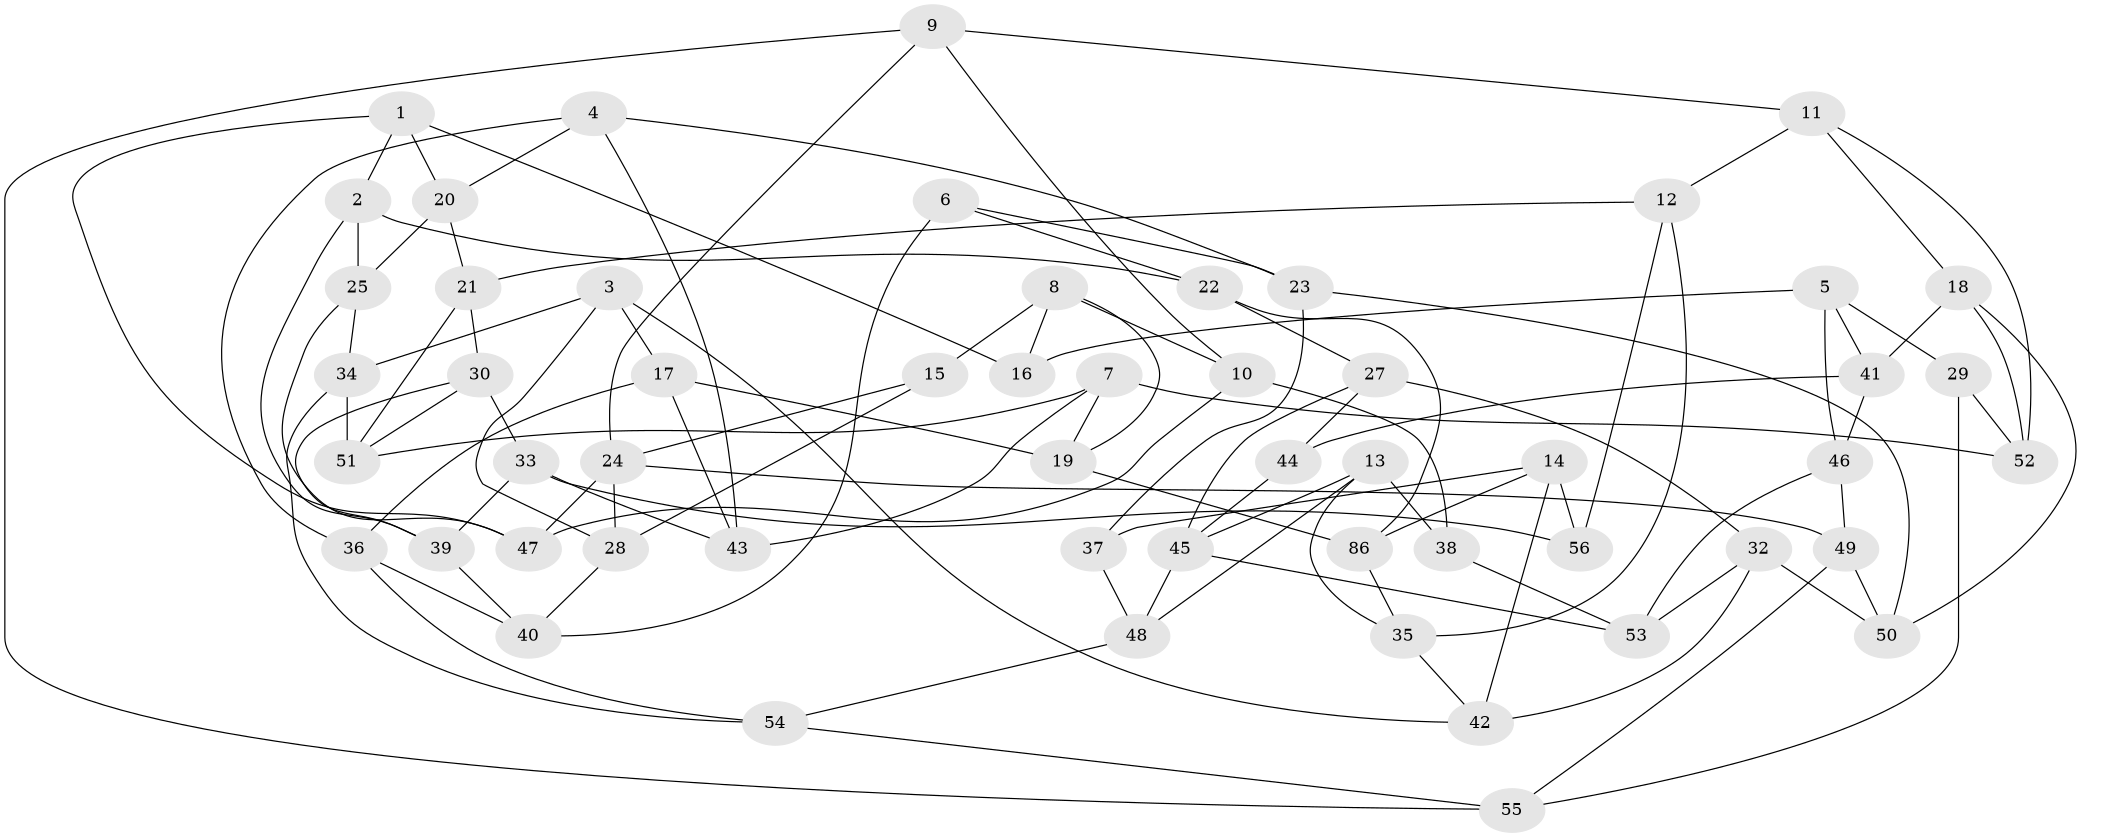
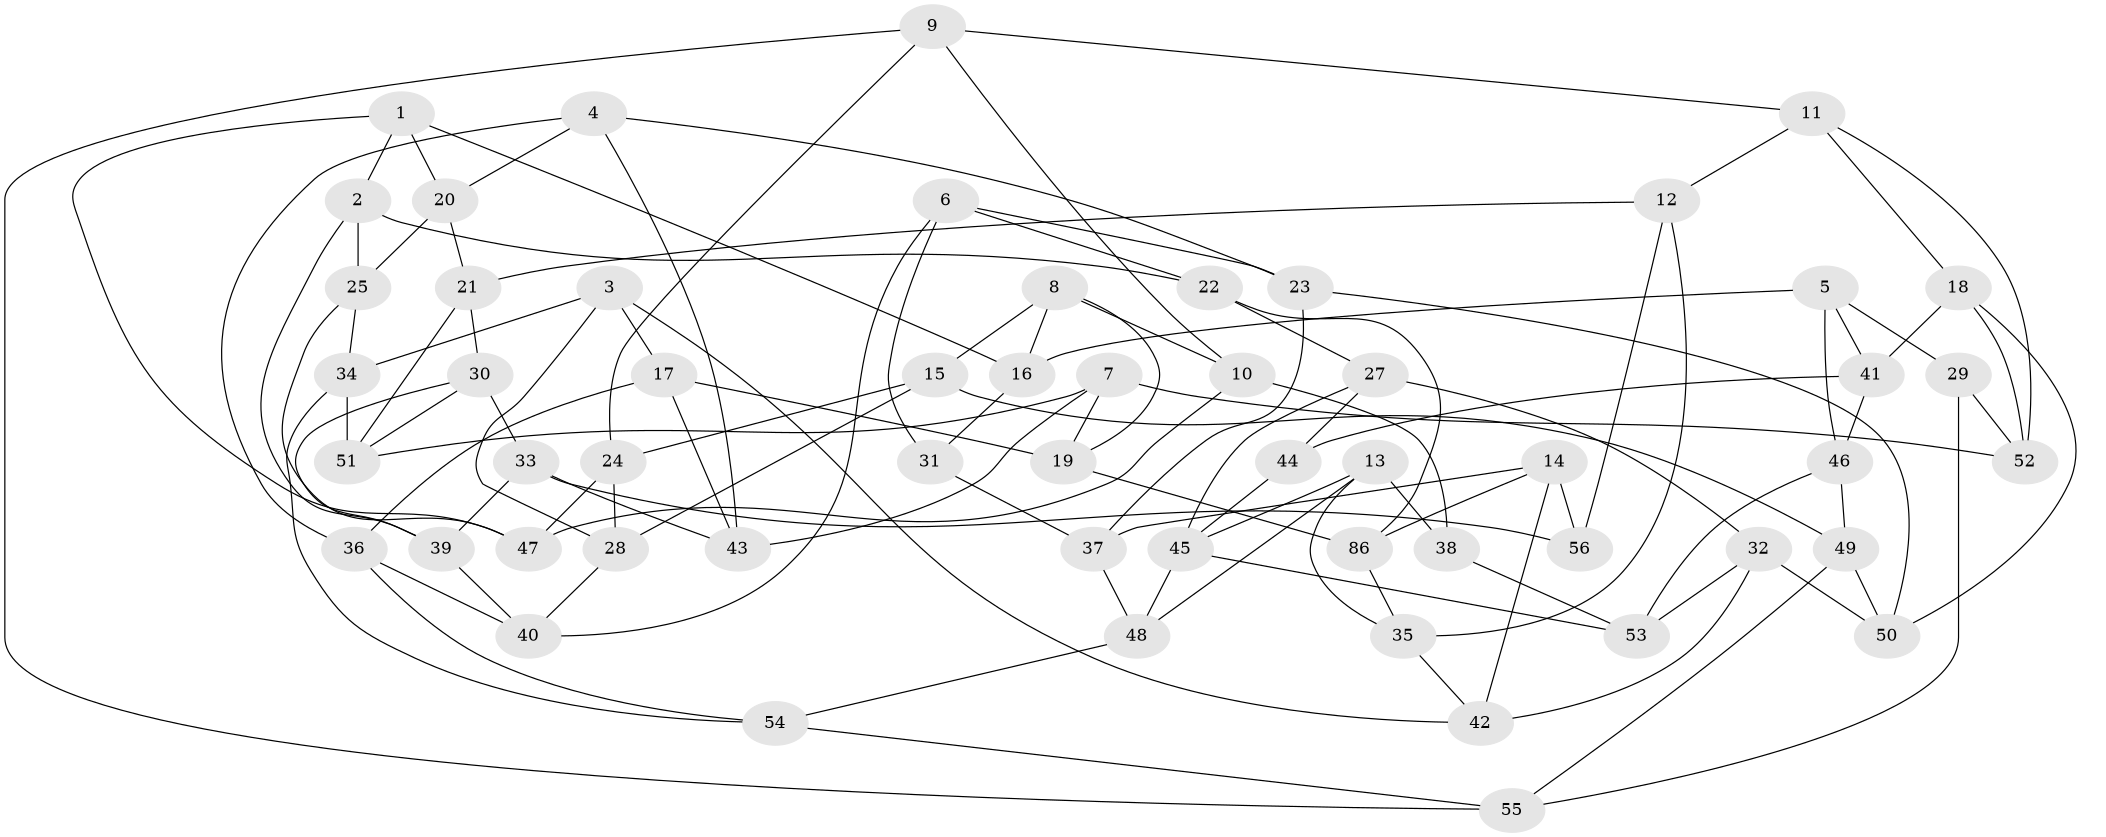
none -> (930, 462)
(1235, 490) -> (1311, 419)
